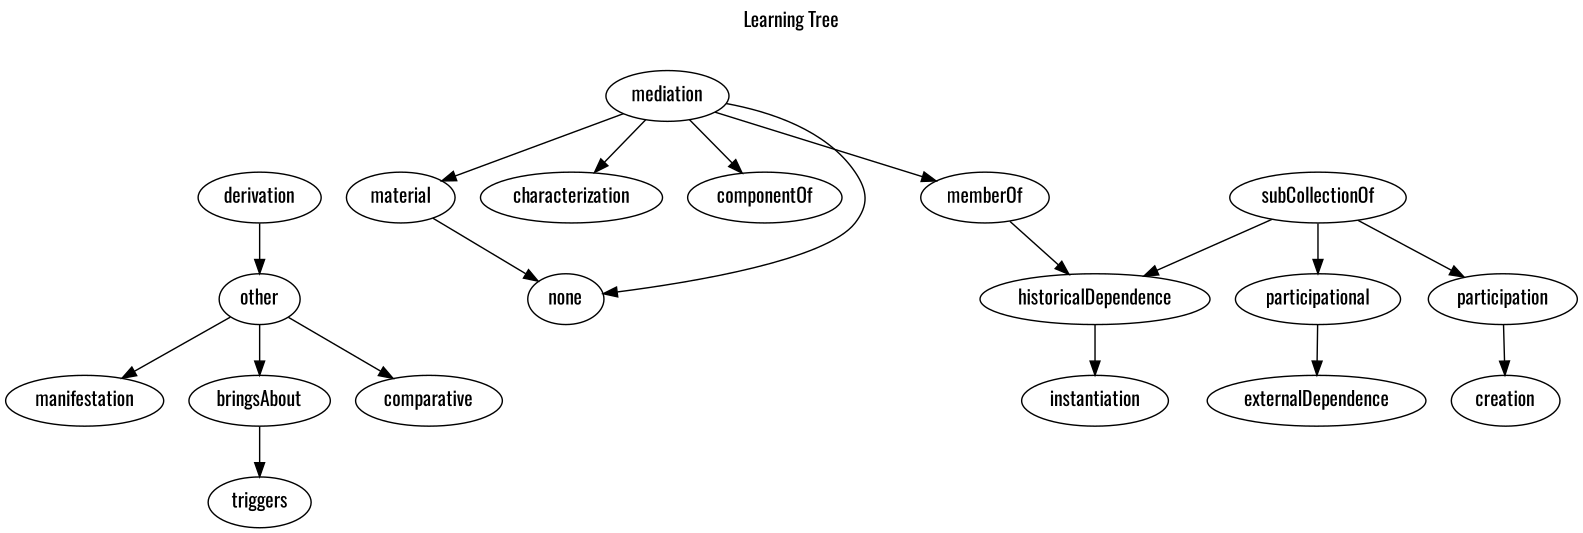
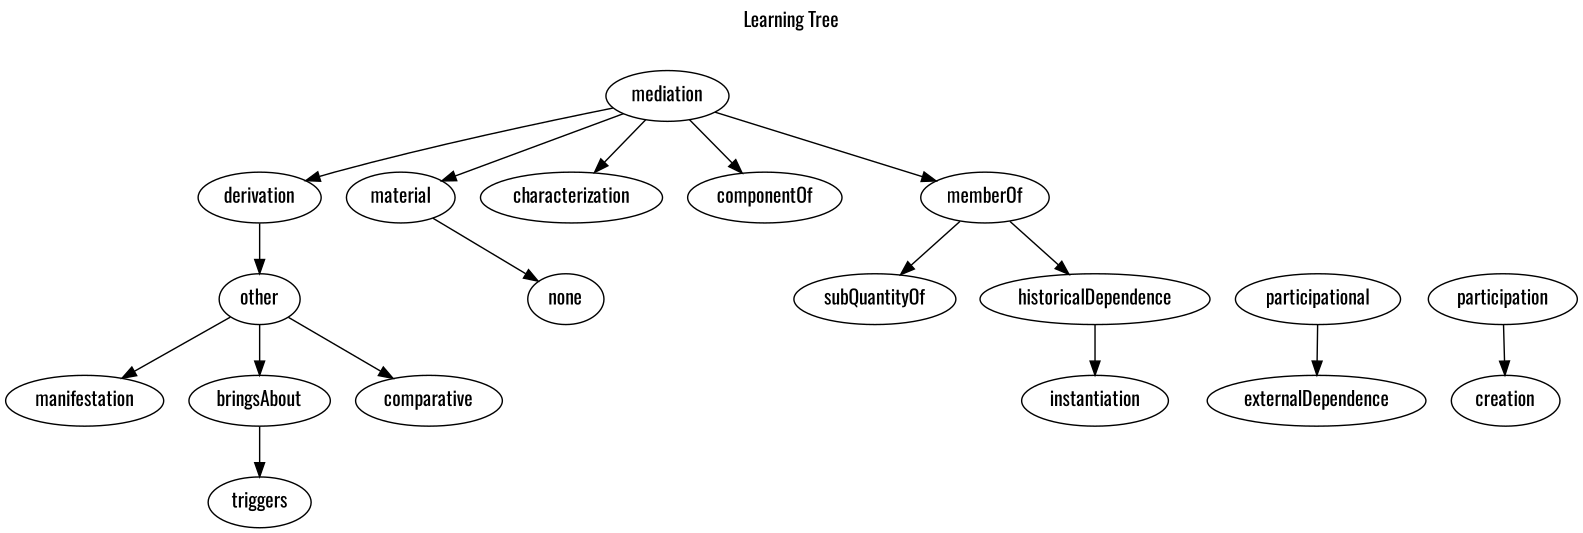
(1318, 198) -> none
(838, 237) -> (466, 140)
none -> (875, 299)
